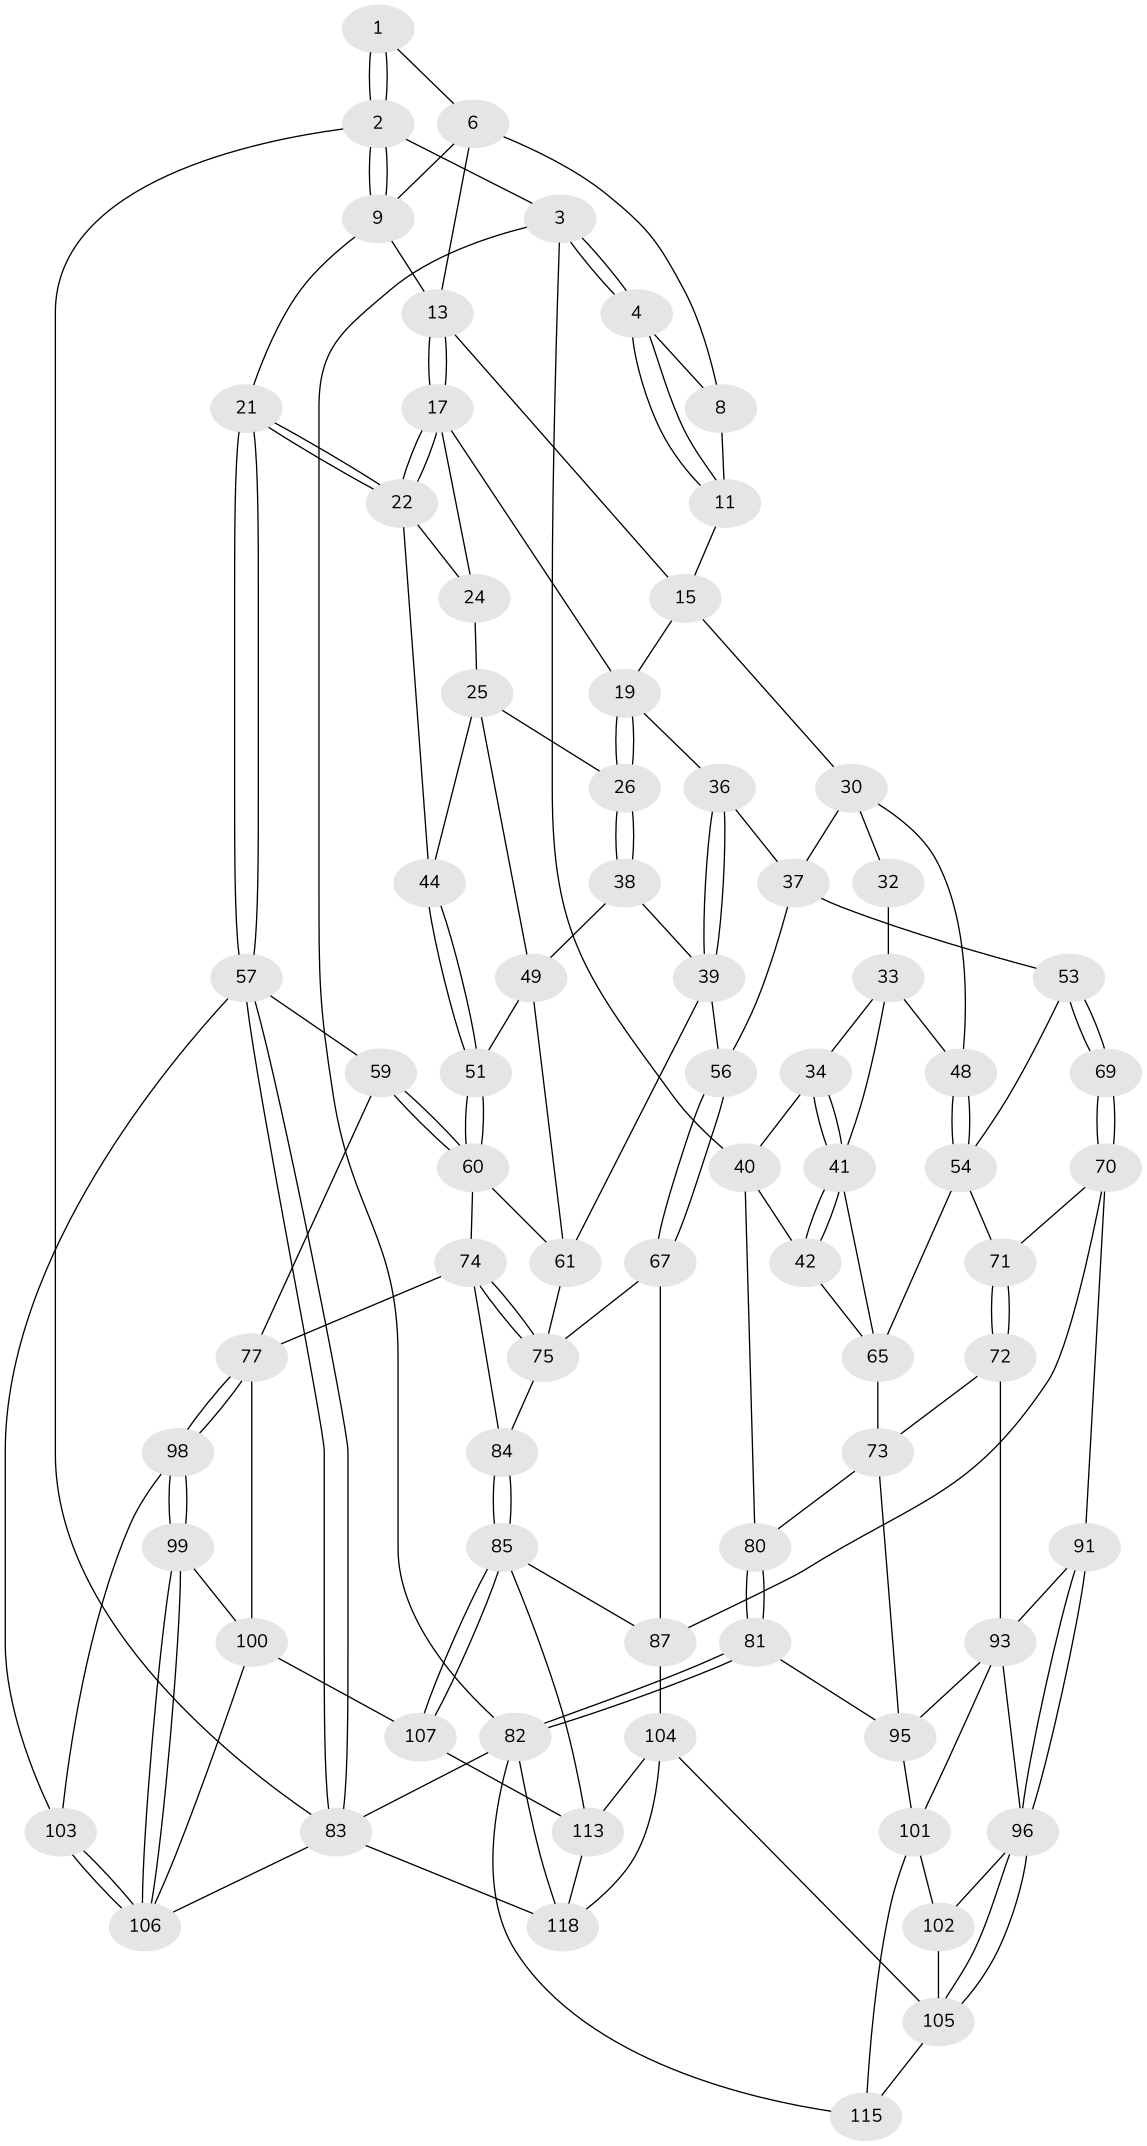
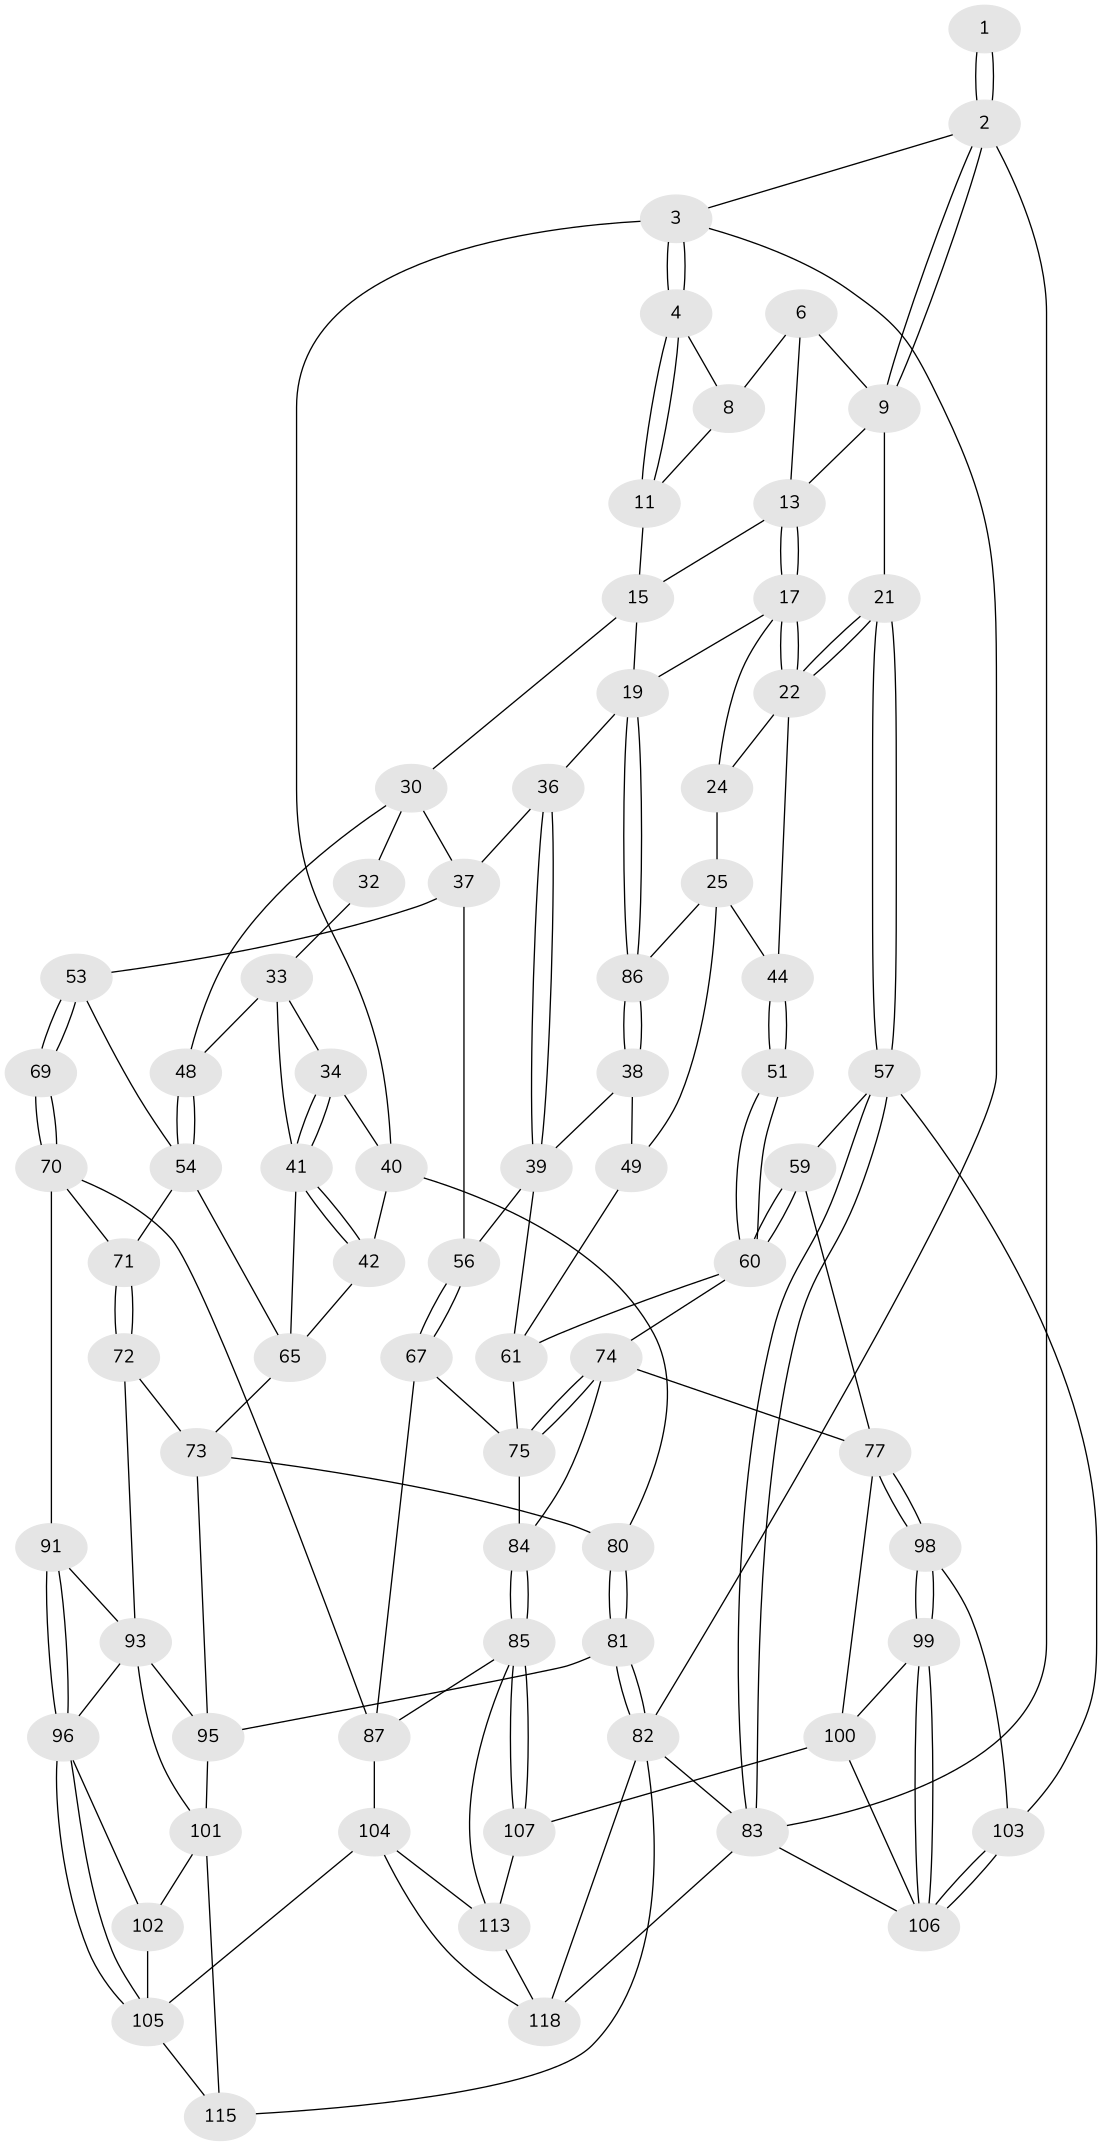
(426, 76) -> none
(625, 788) -> (633, 978)
(504, 1025) -> none
